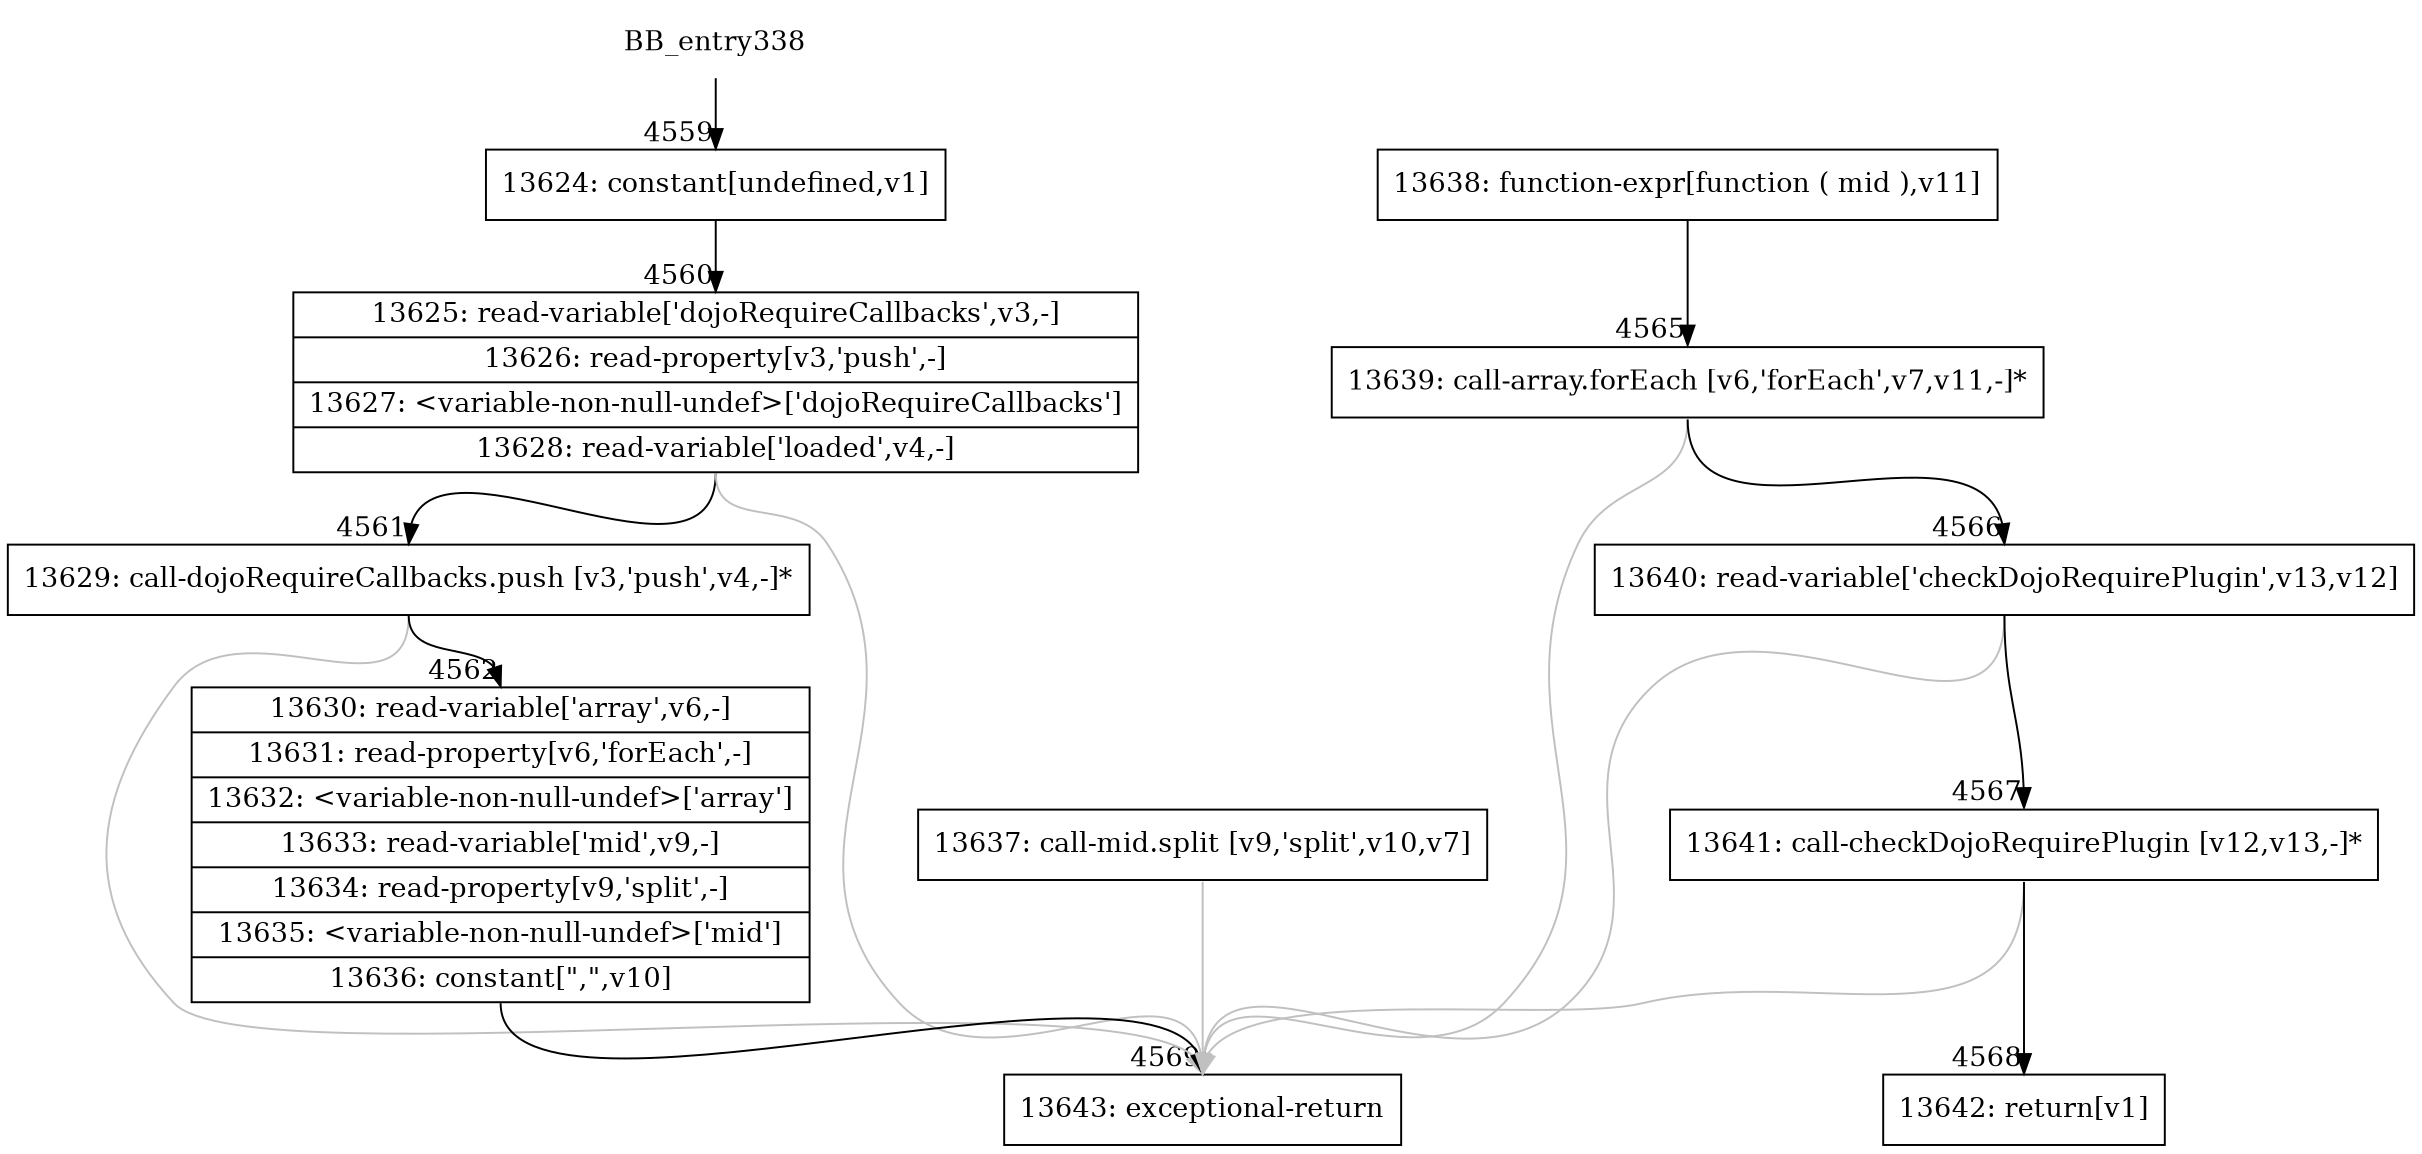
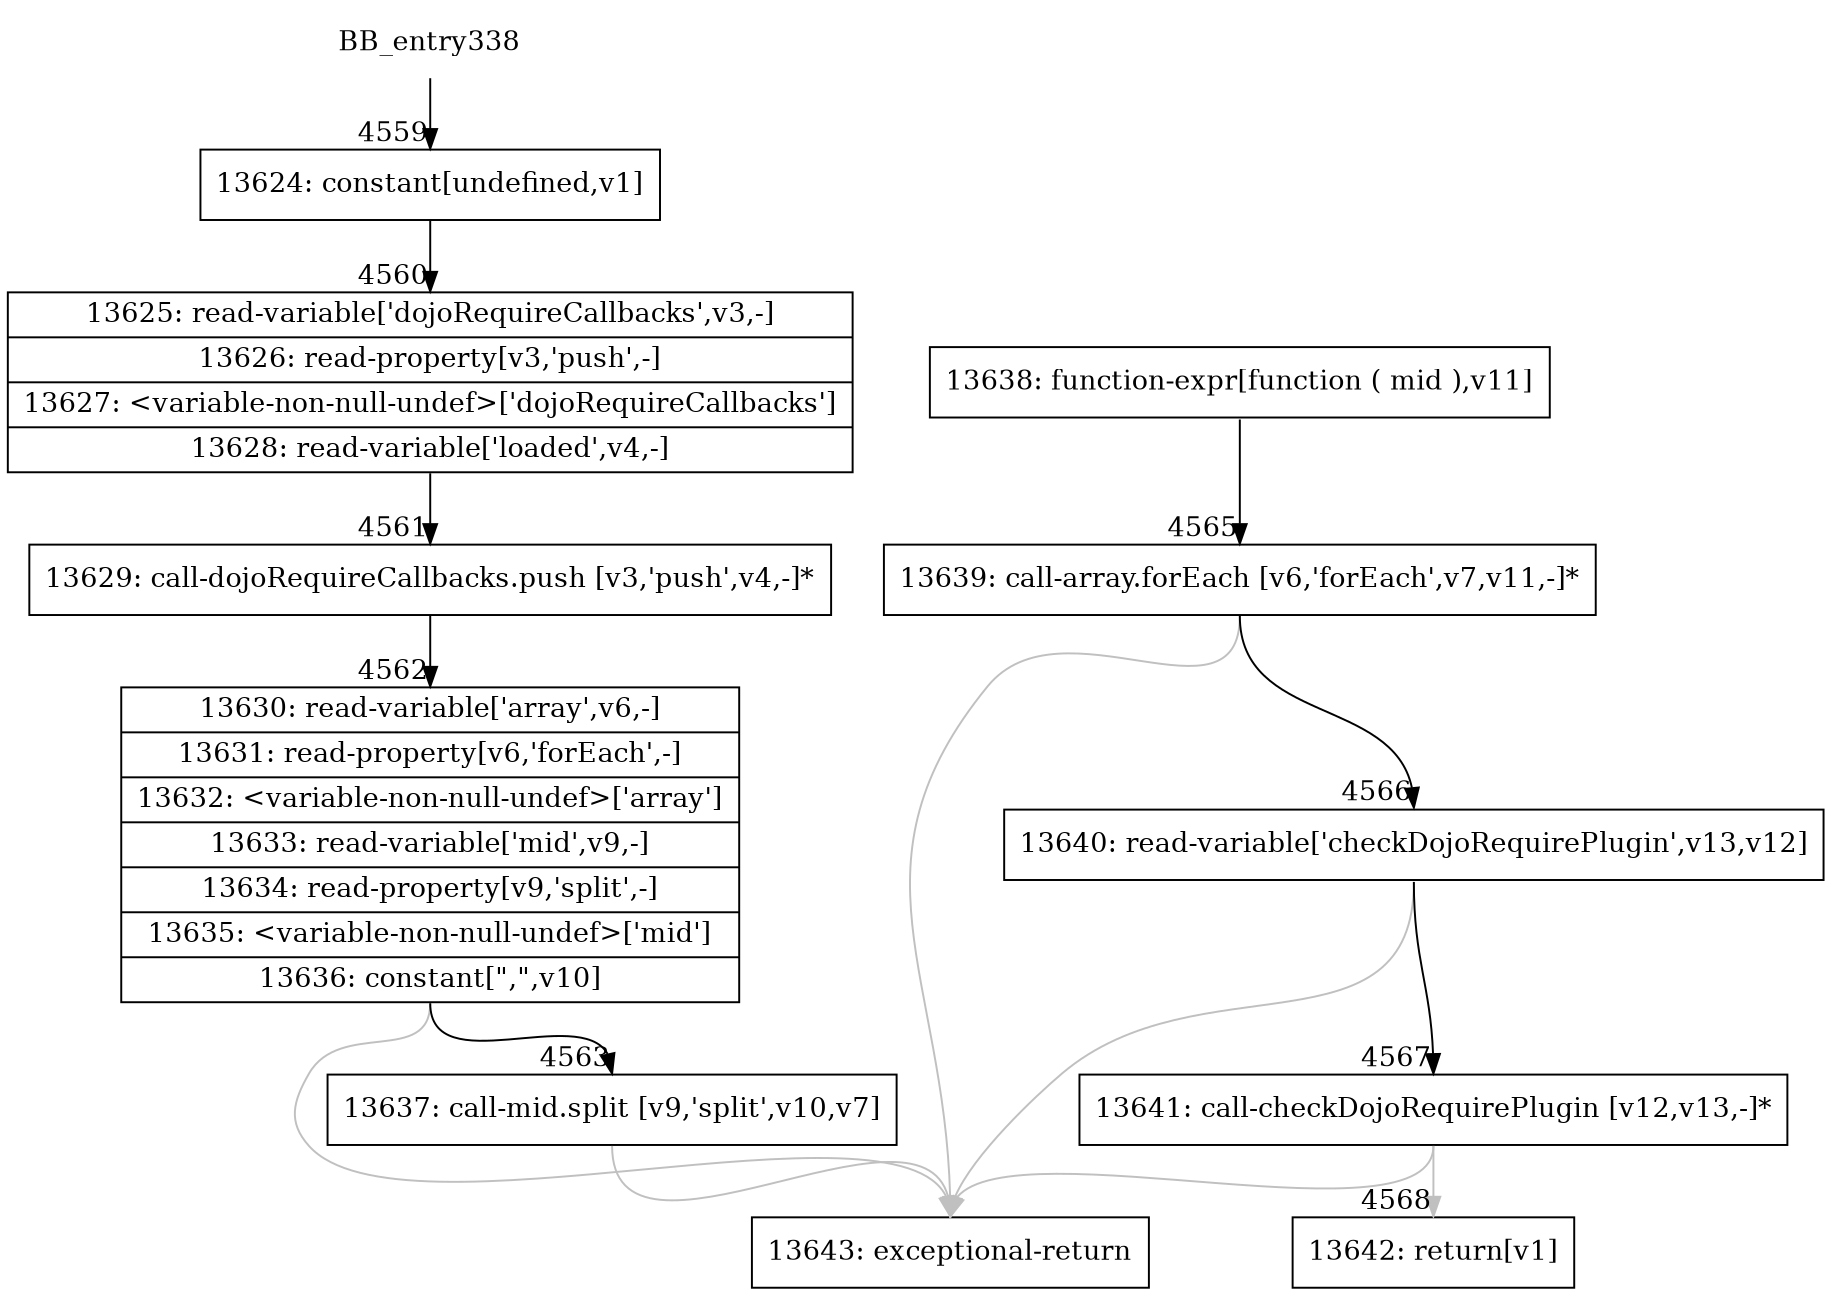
(845, 869) -> none
(2024, 968) -> (1433, 1171)
(371, 1033) -> none
none -> (511, 1039)
(842, 1040) -> (514, 1179)
